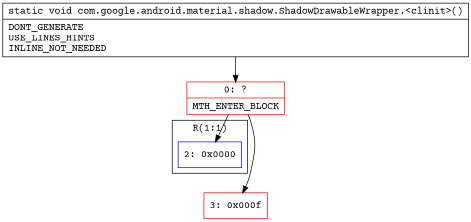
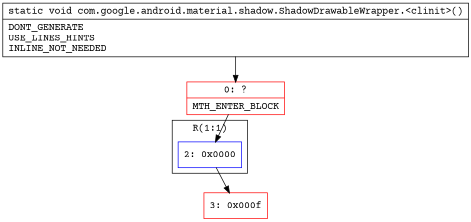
(254, 151) -> (221, 178)
